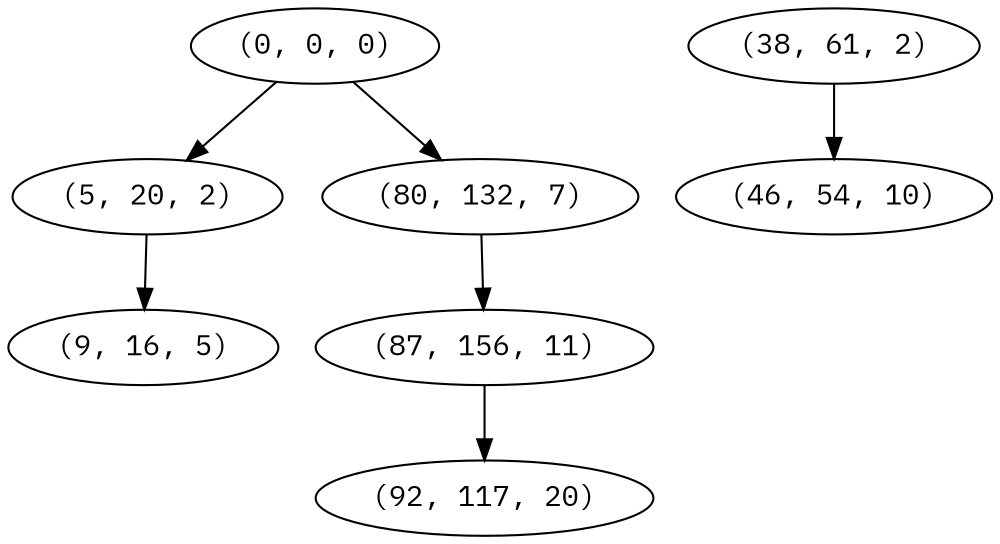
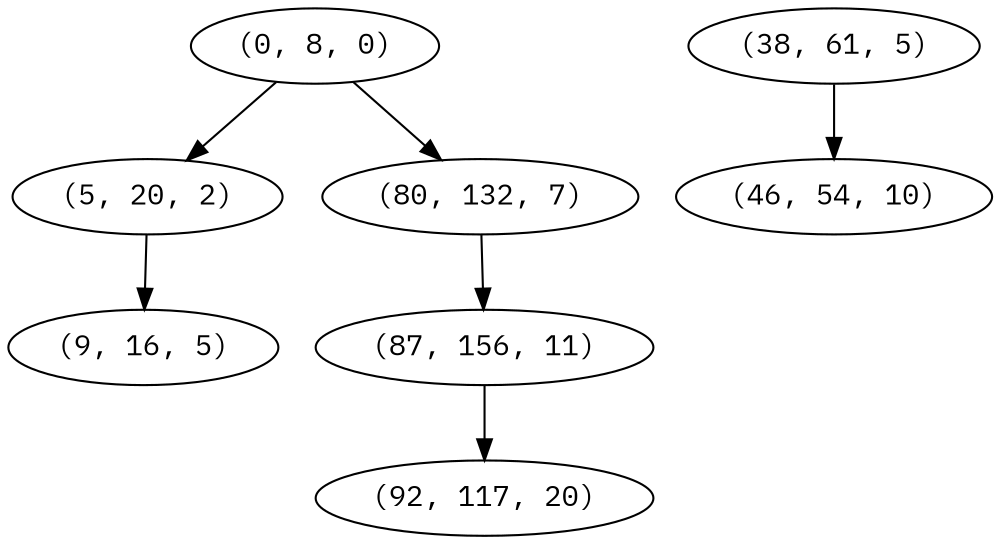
(315, 46) -> (315, 46)
(834, 46) -> (834, 46)
